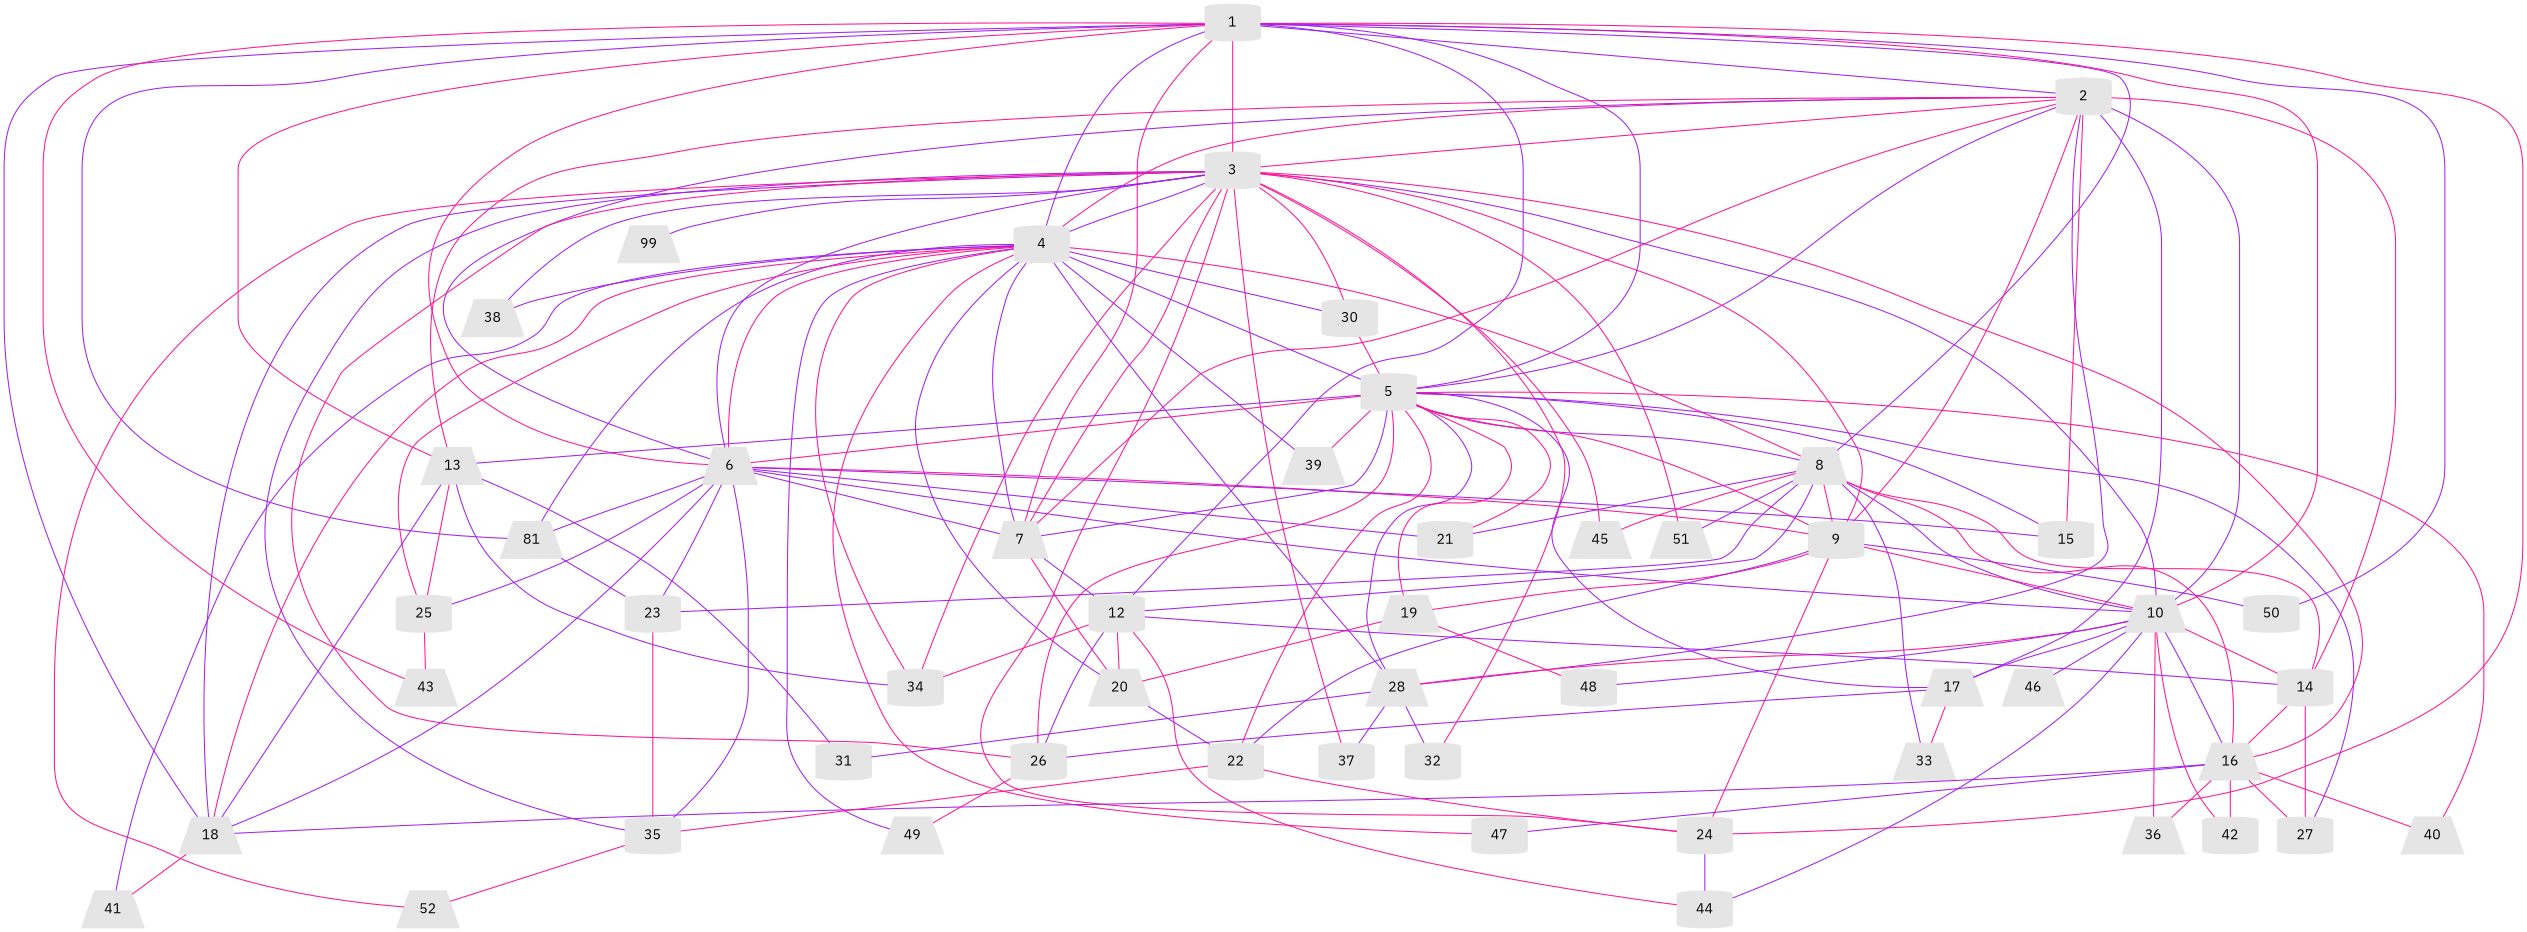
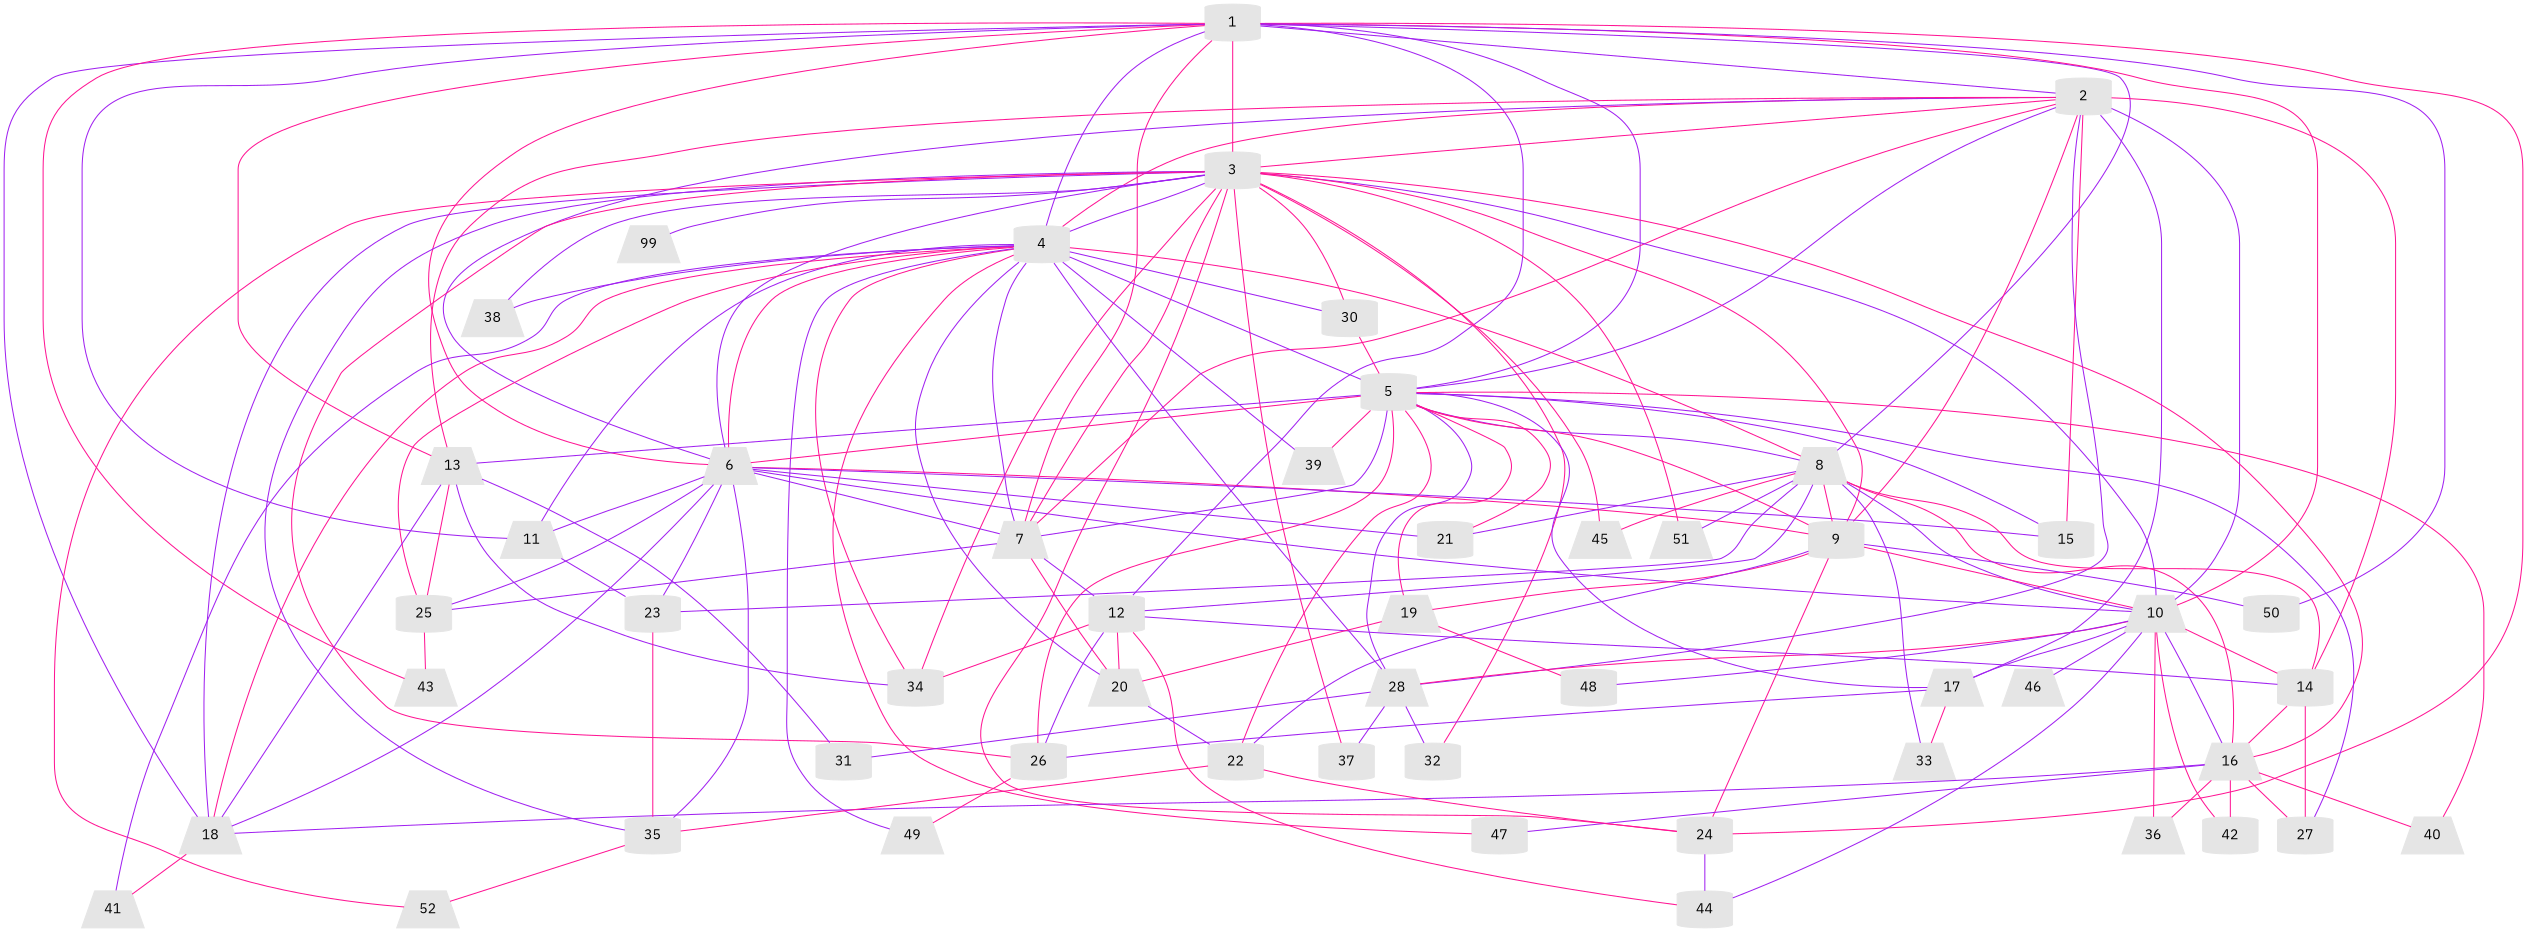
(532, 540) -> (532, 540)
none -> (724, 577)
